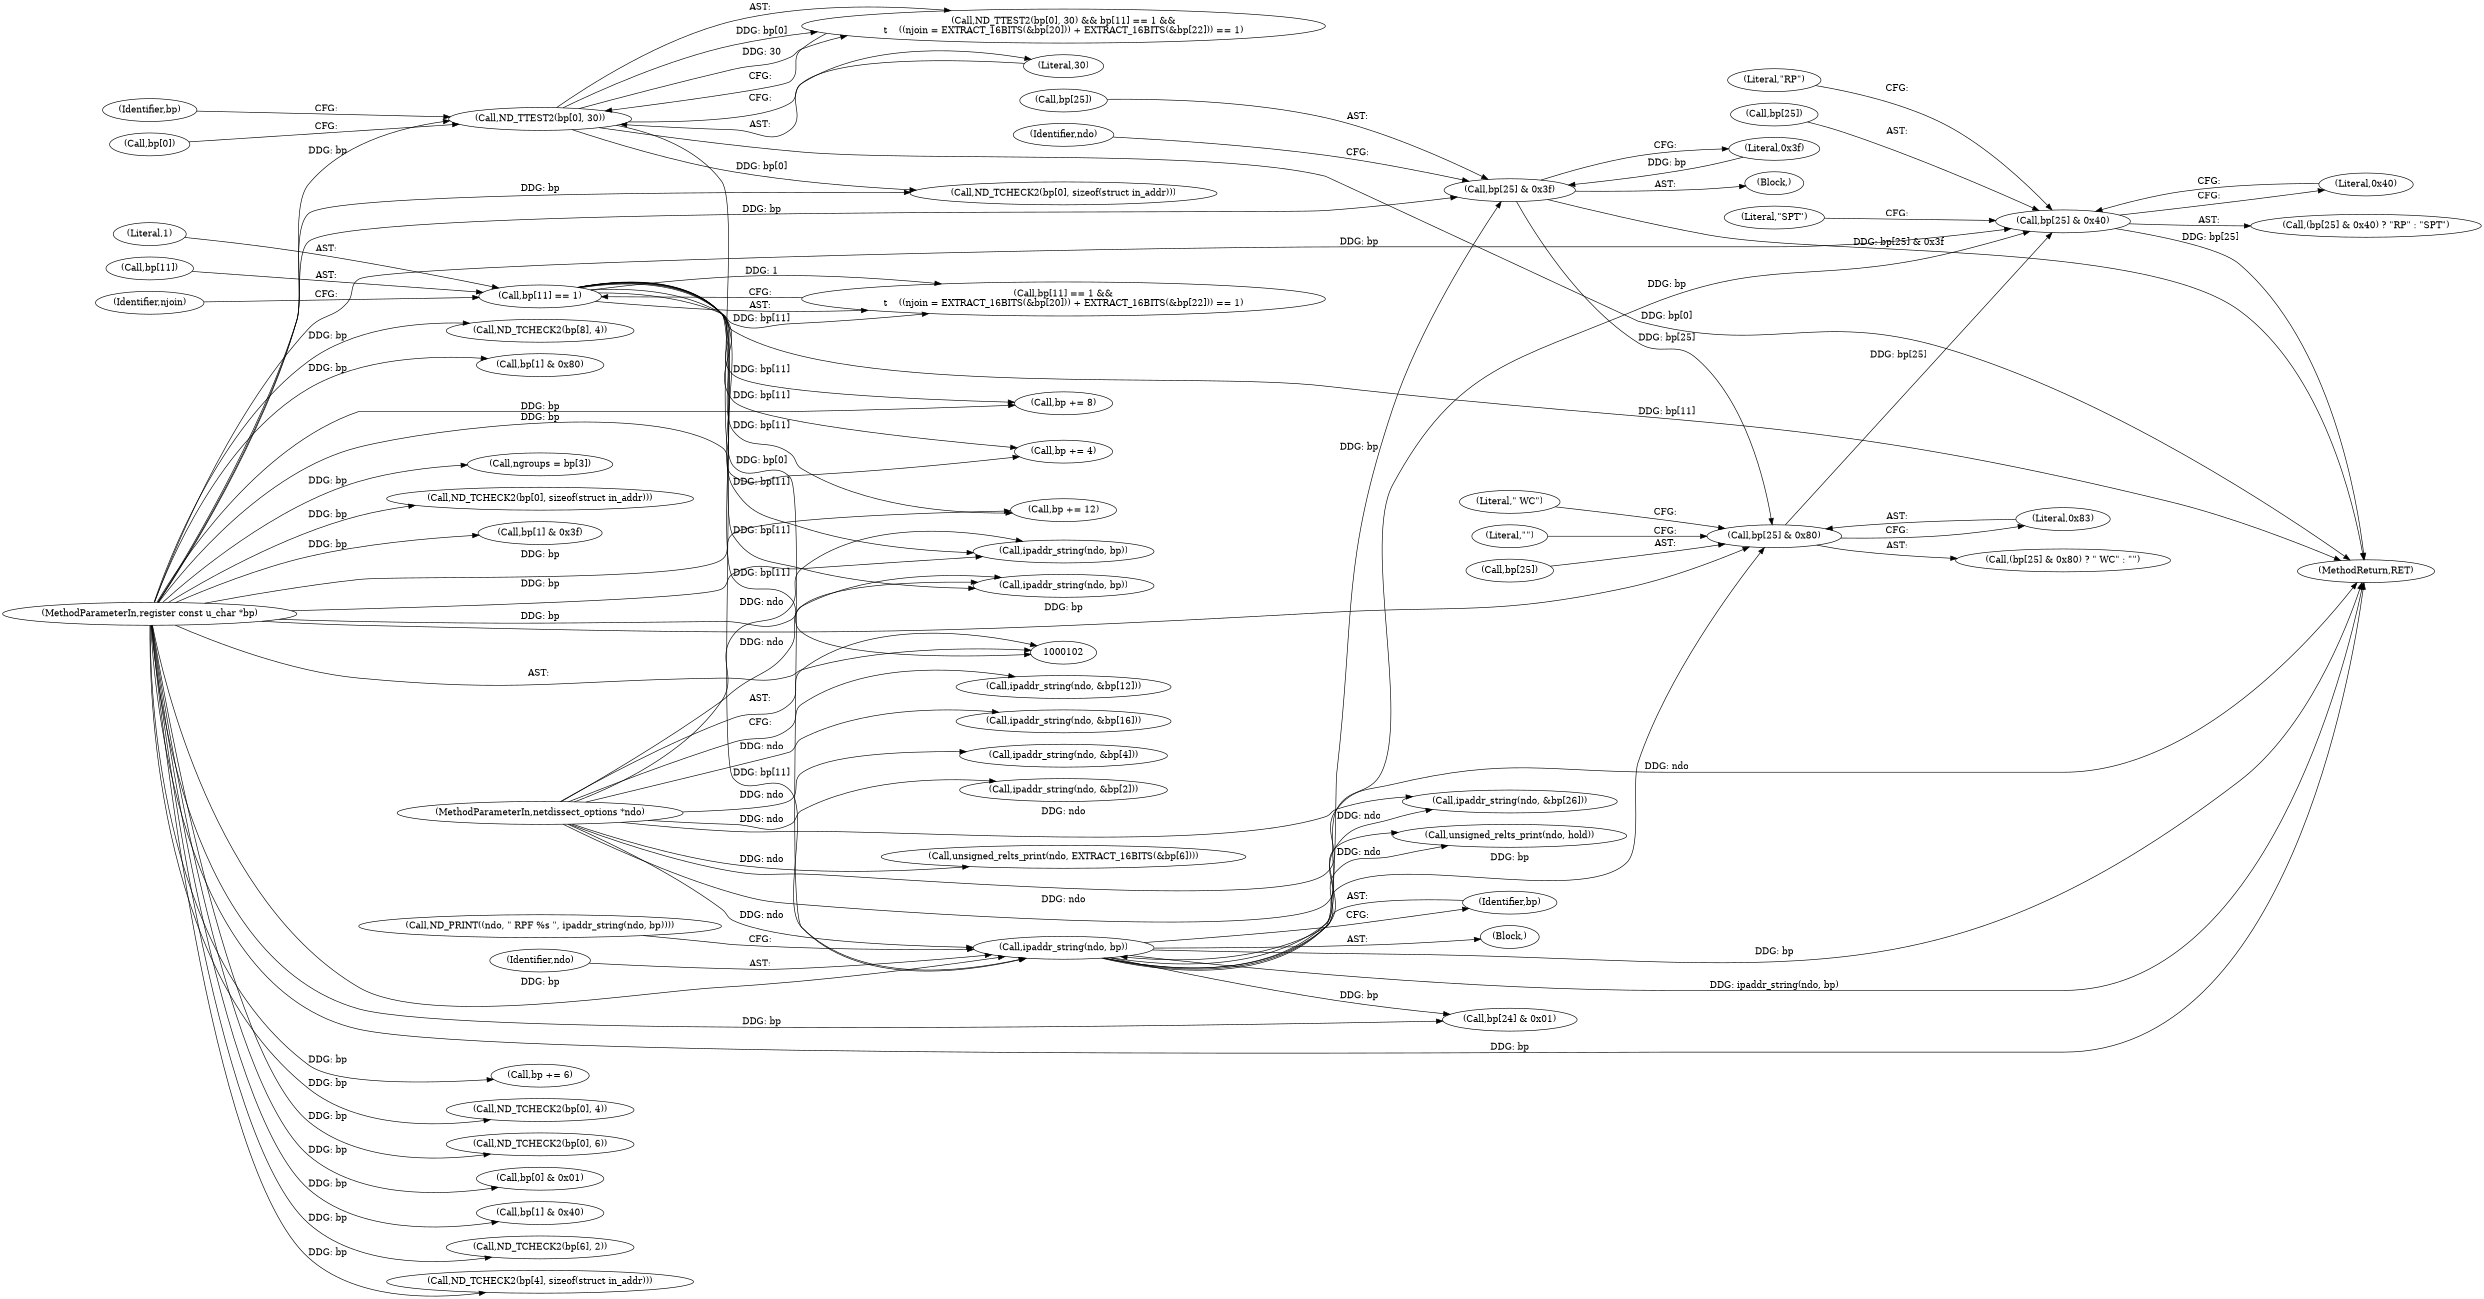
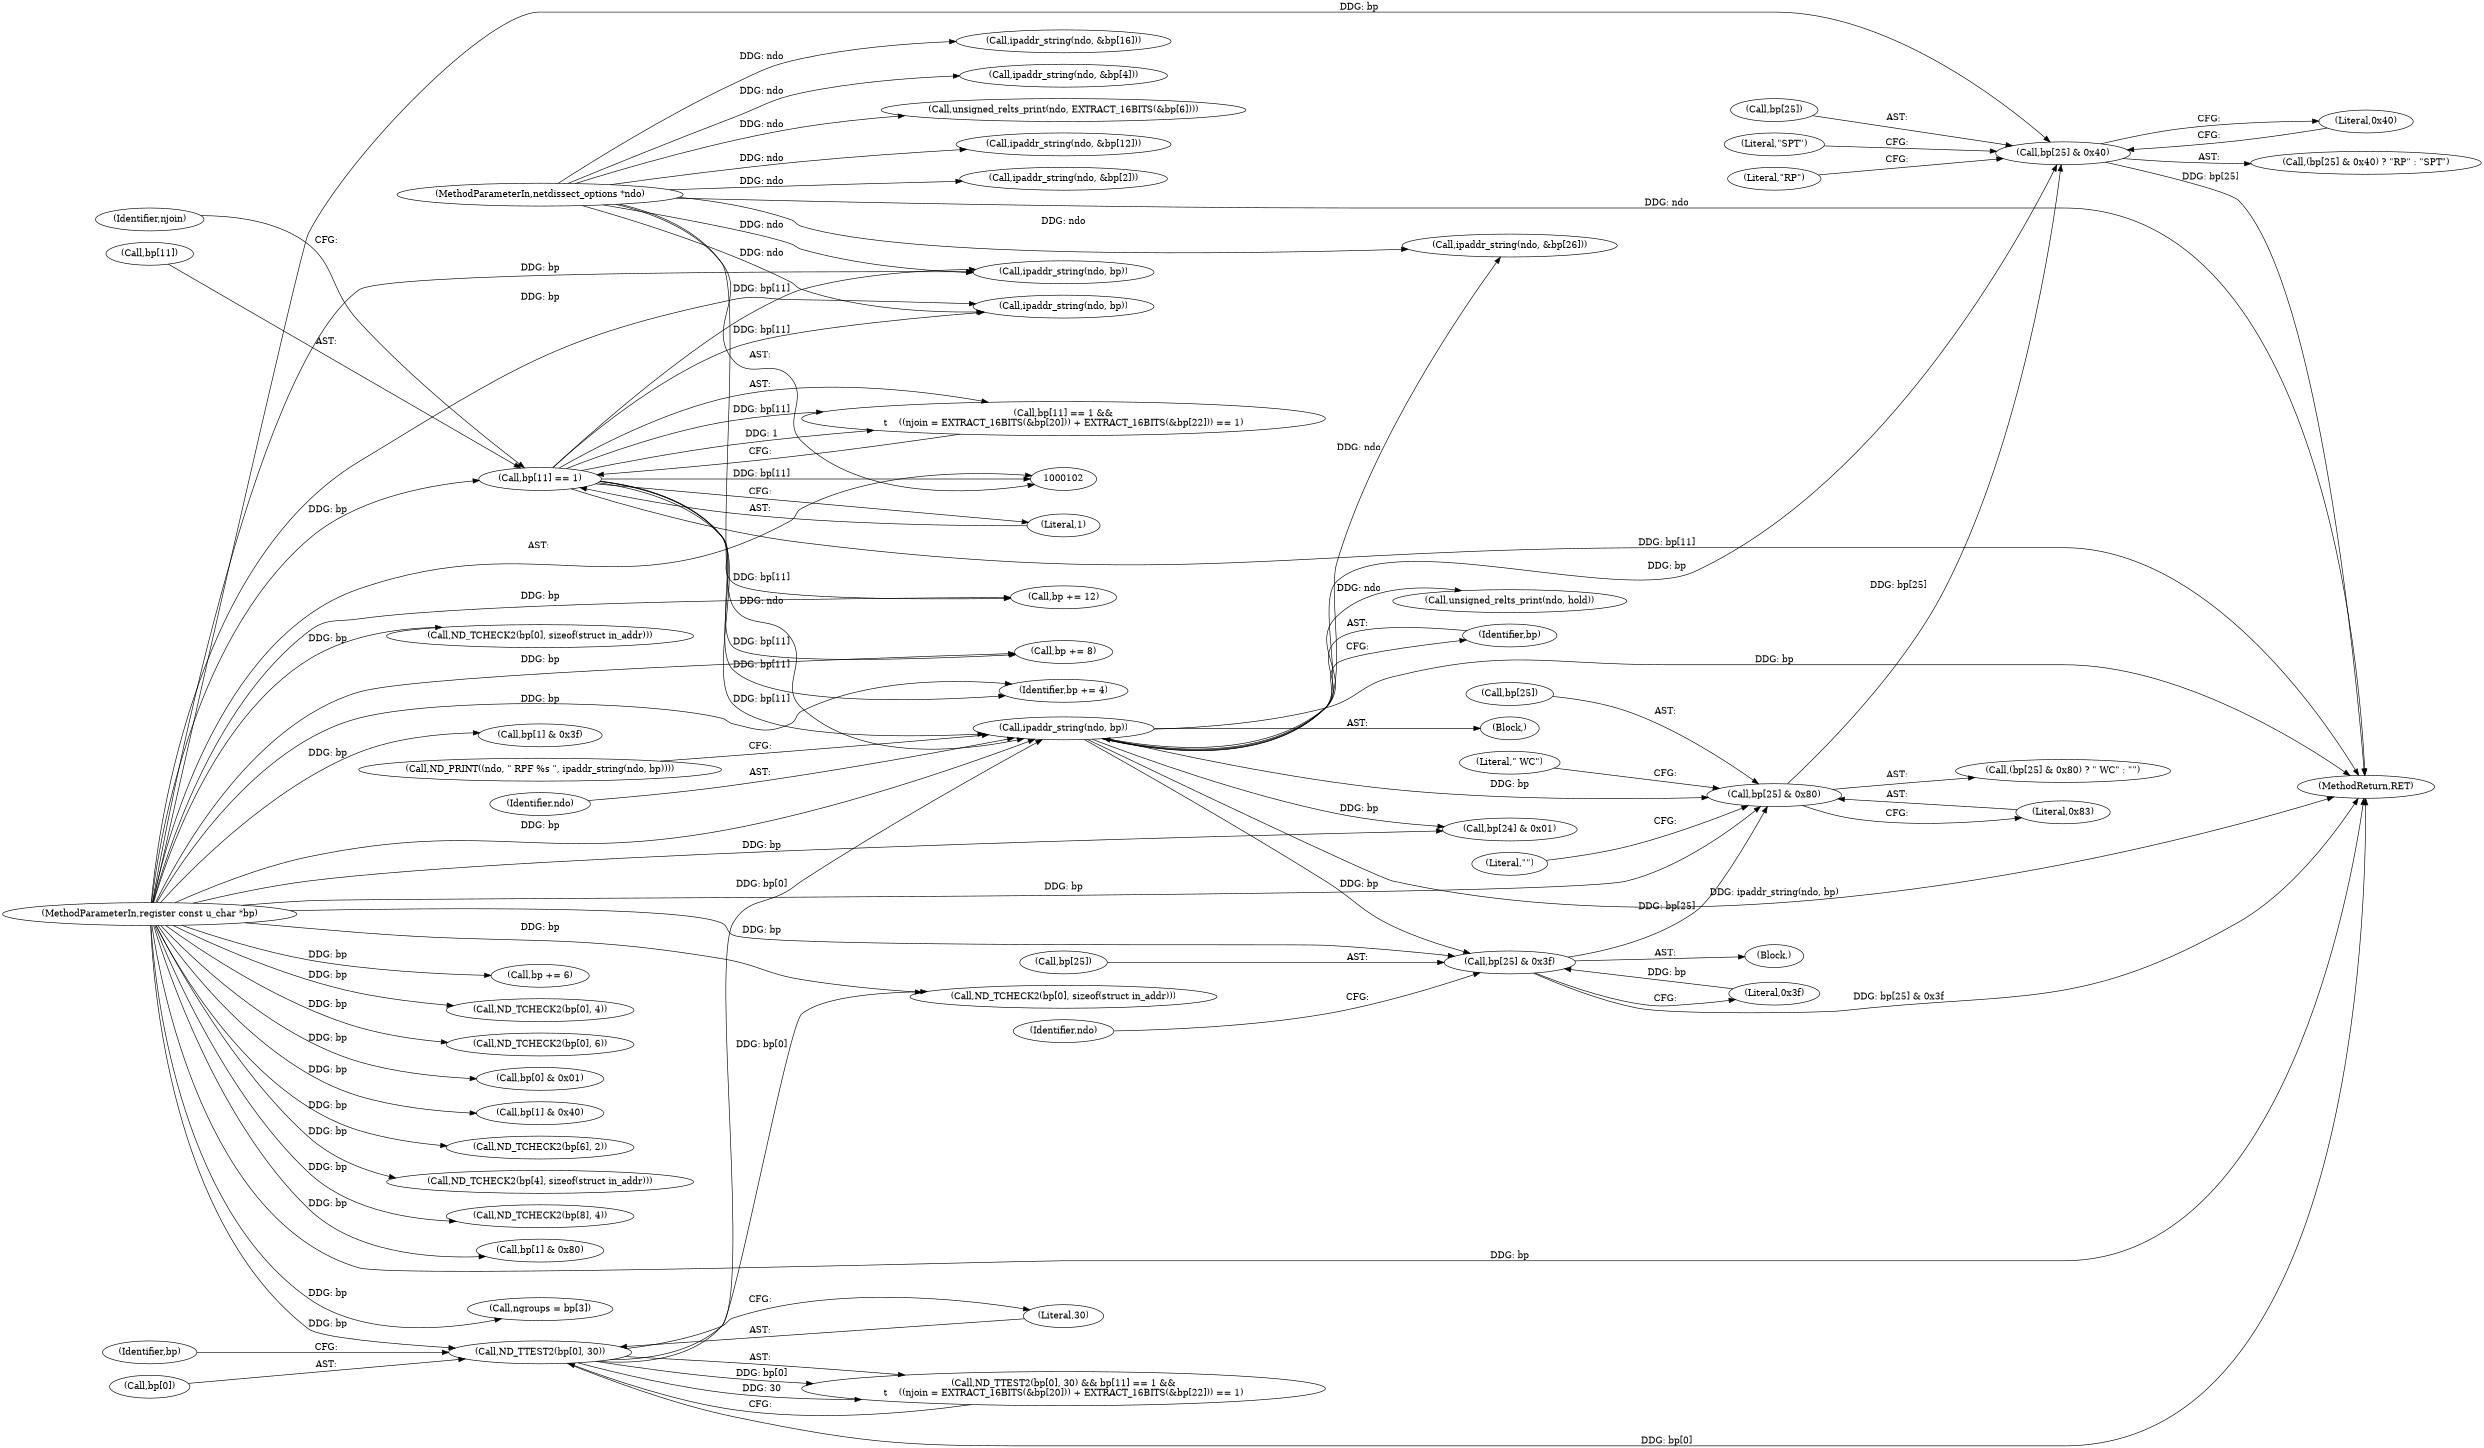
(328, 127) -> (328, 1365)
(1064, 452) -> (1064, 691)
none -> (798, 502)
none -> (238, 627)
(762, 723) -> (762, 159)
(998, 917) -> none
